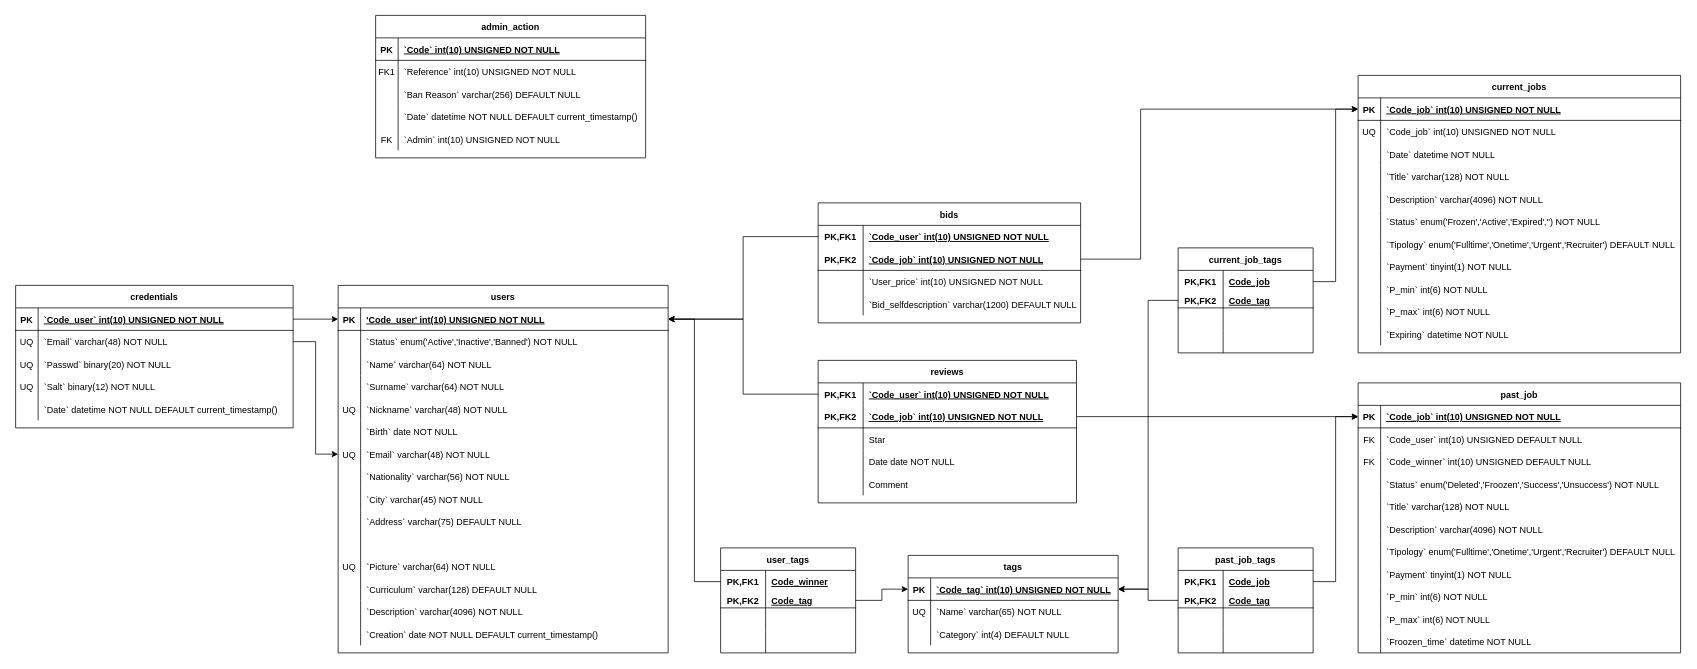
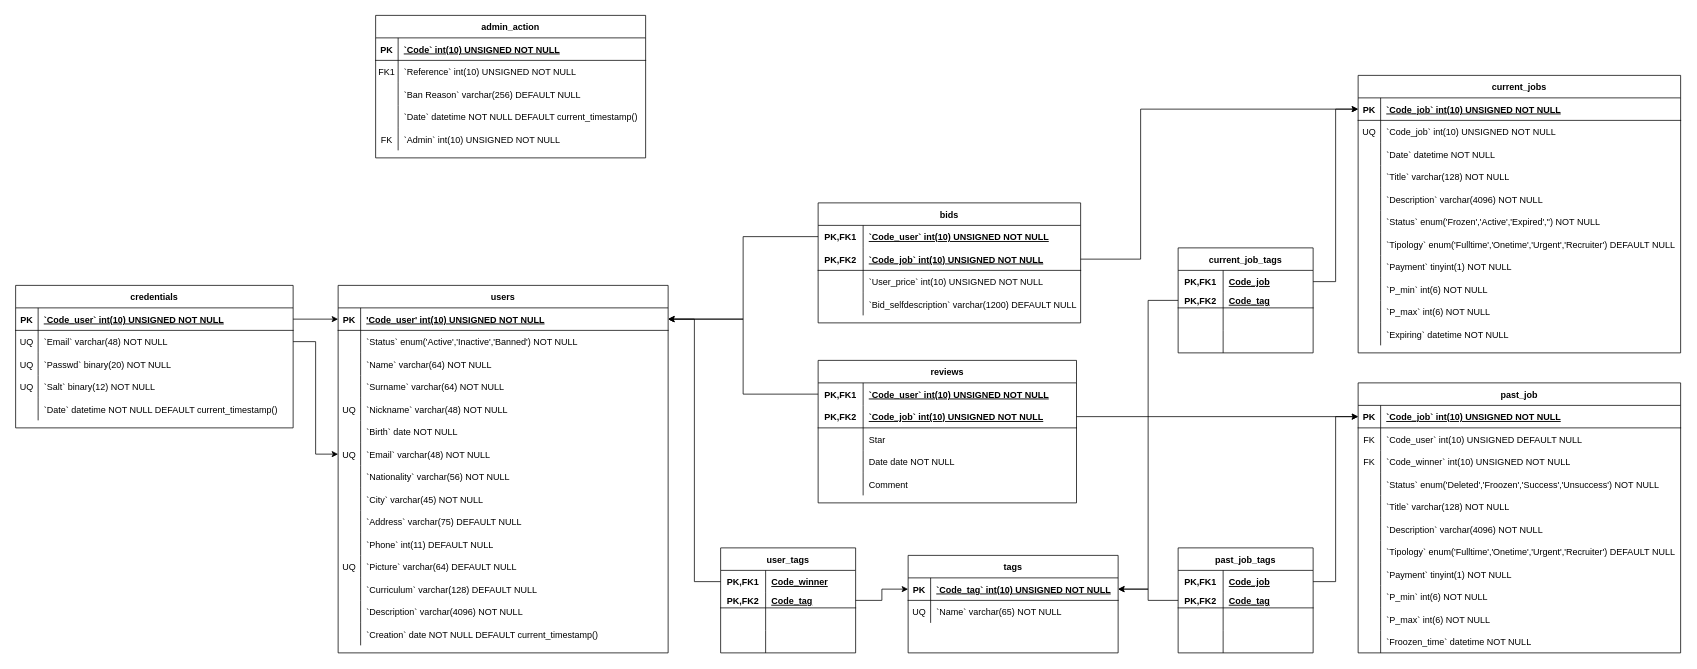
(1487, 462) -> (1477, 462)
none -> (514, 544)
(437, 567) -> (447, 567)
(1024, 634) -> none
